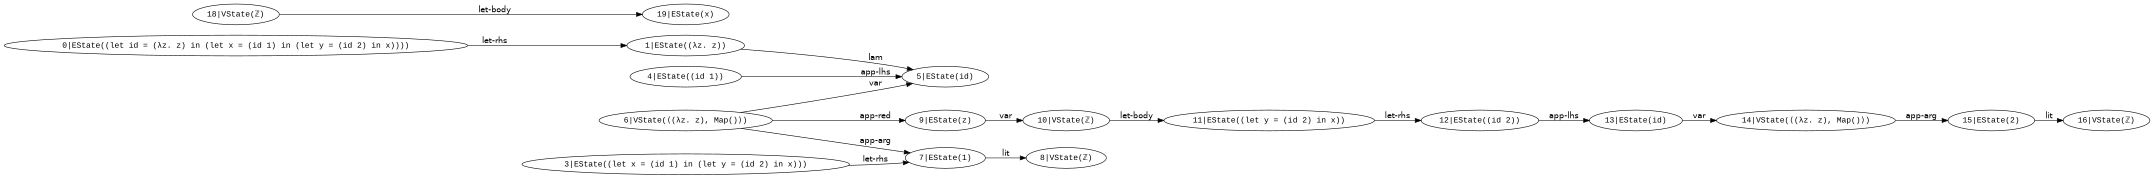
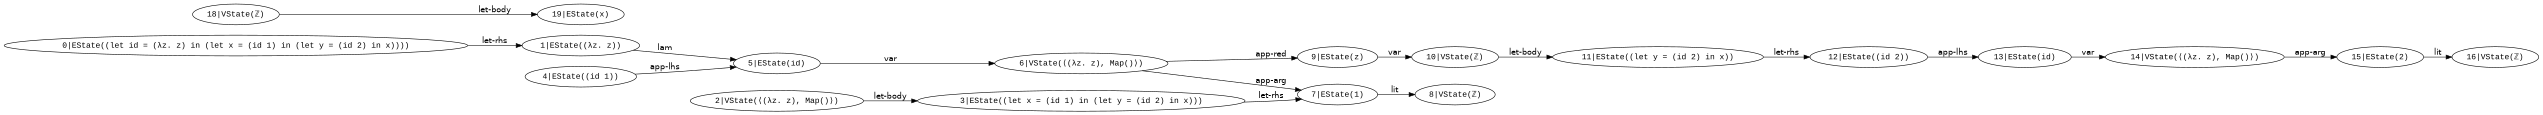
(824, 99) -> (905, 63)
none -> (777, 101)
